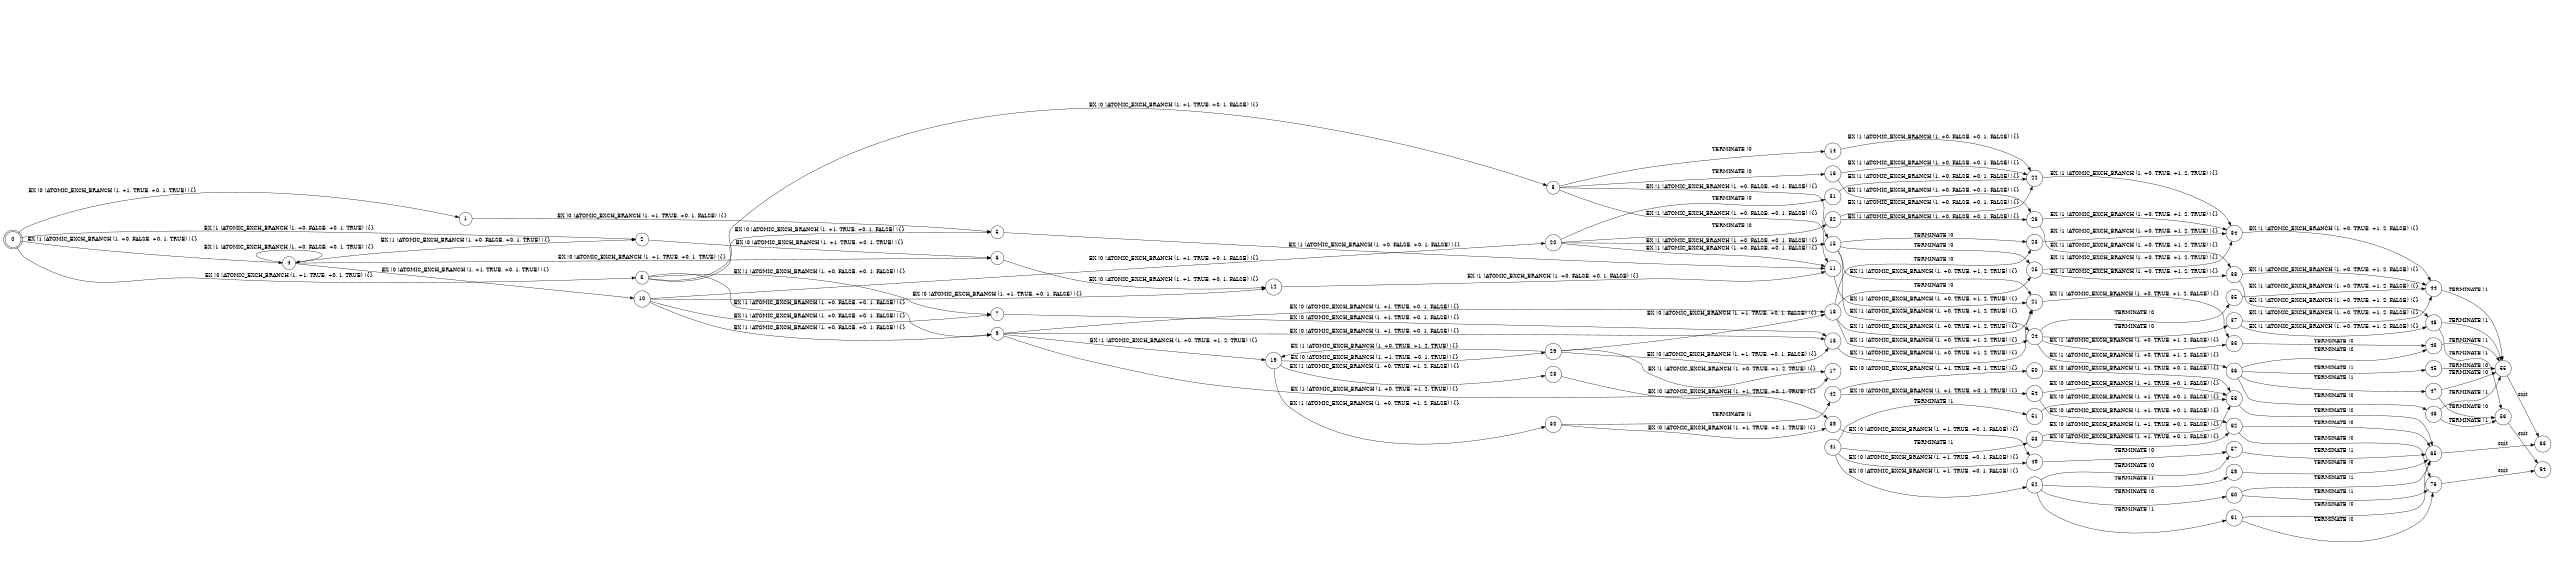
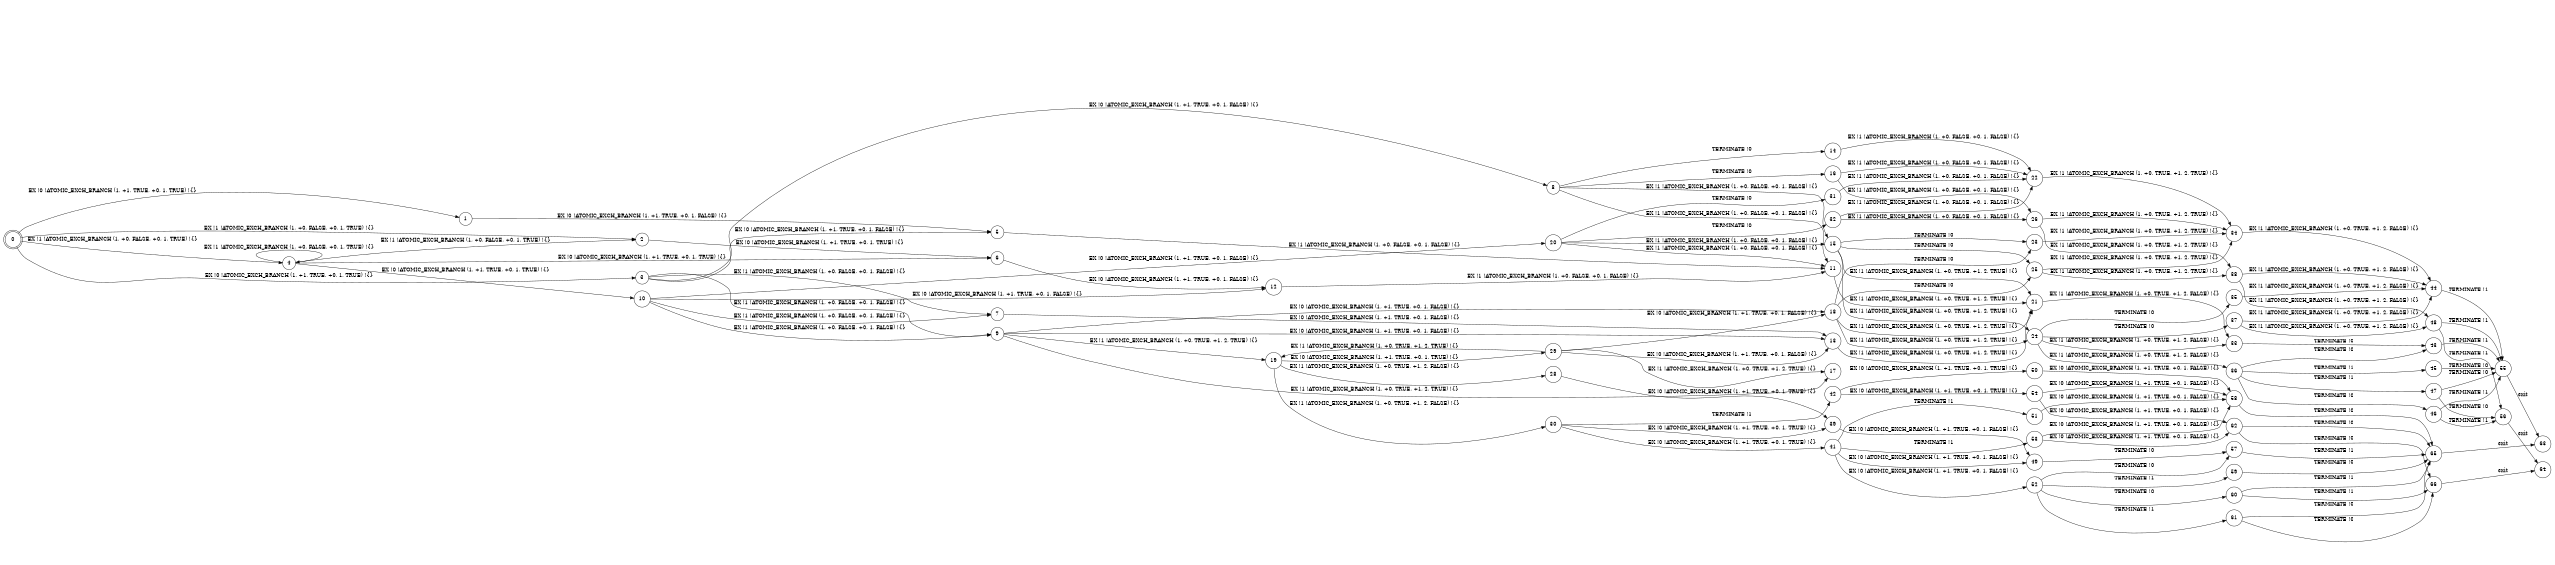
none -> (1690, 449)
(2434, 485) -> (2434, 485)
